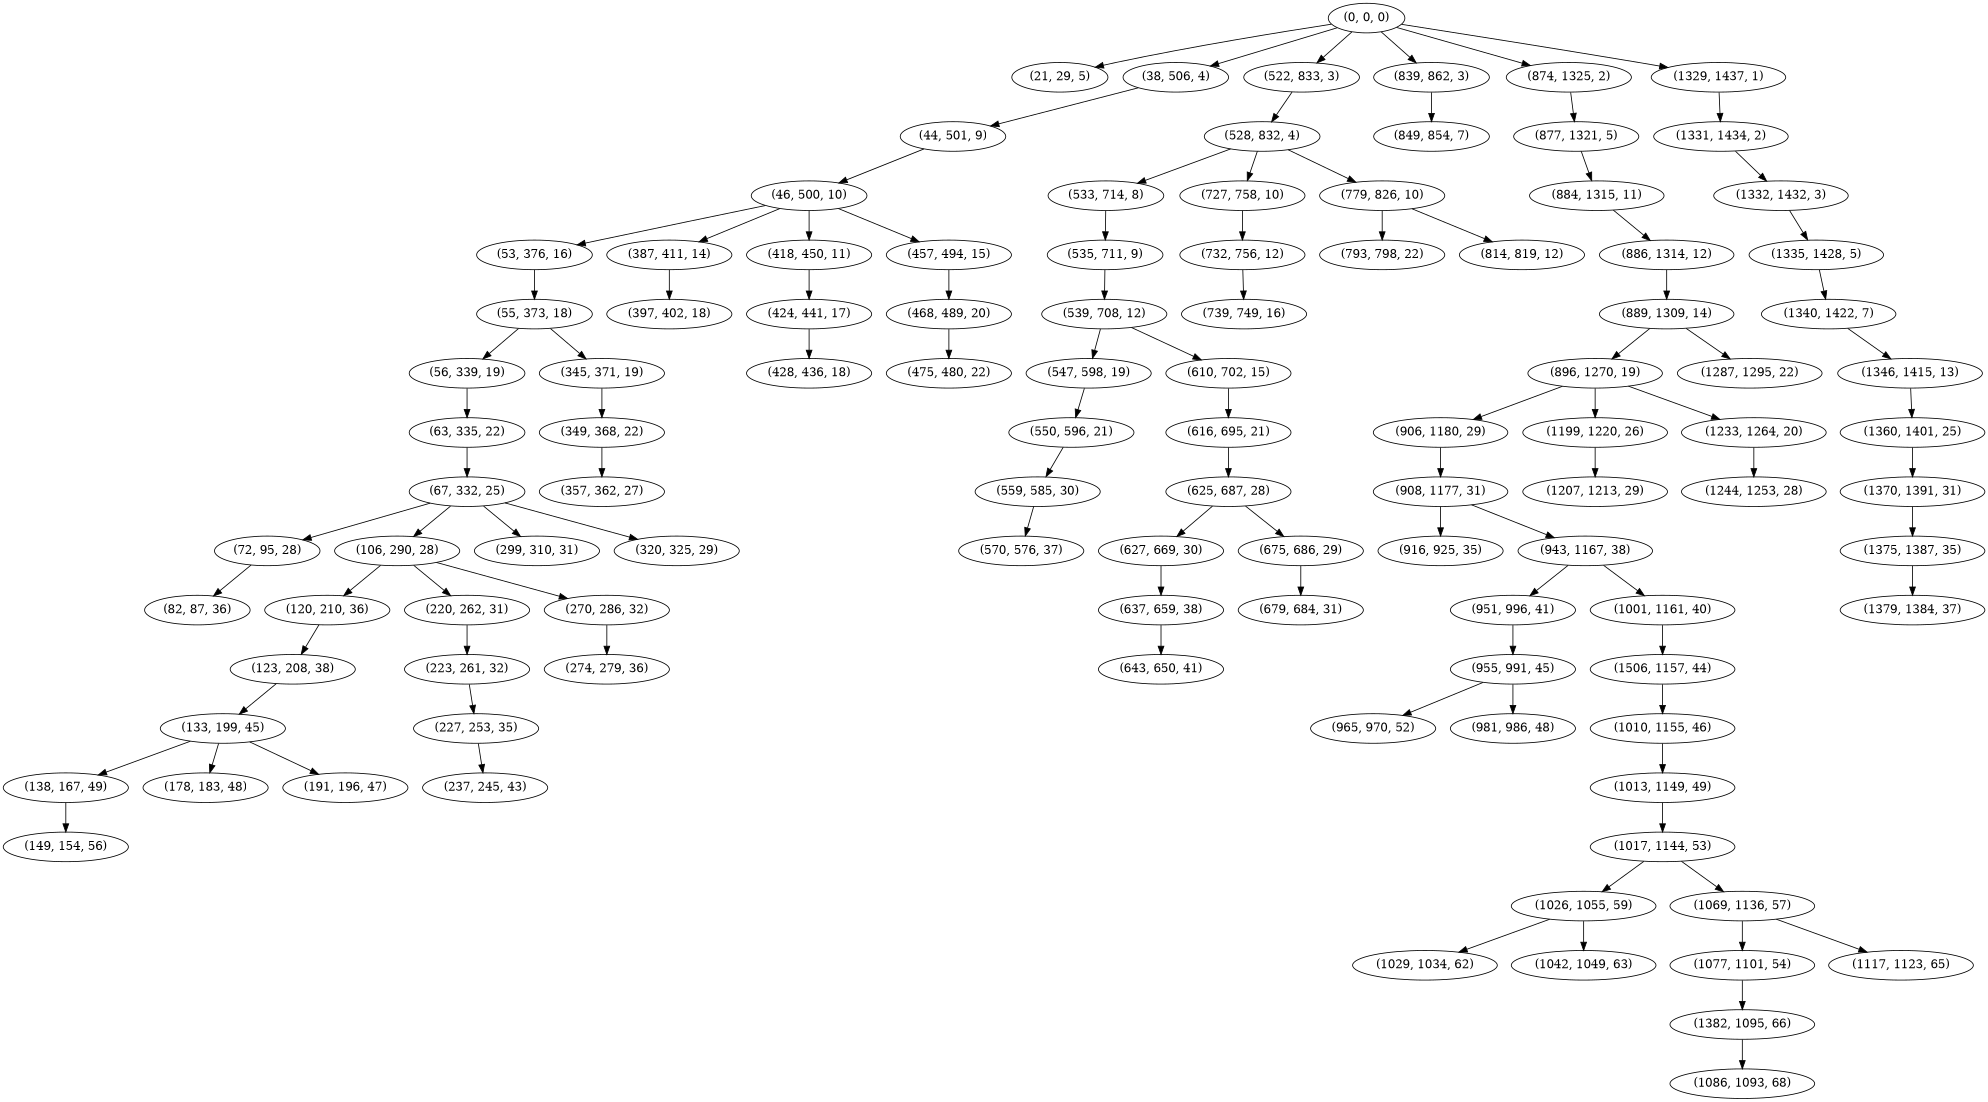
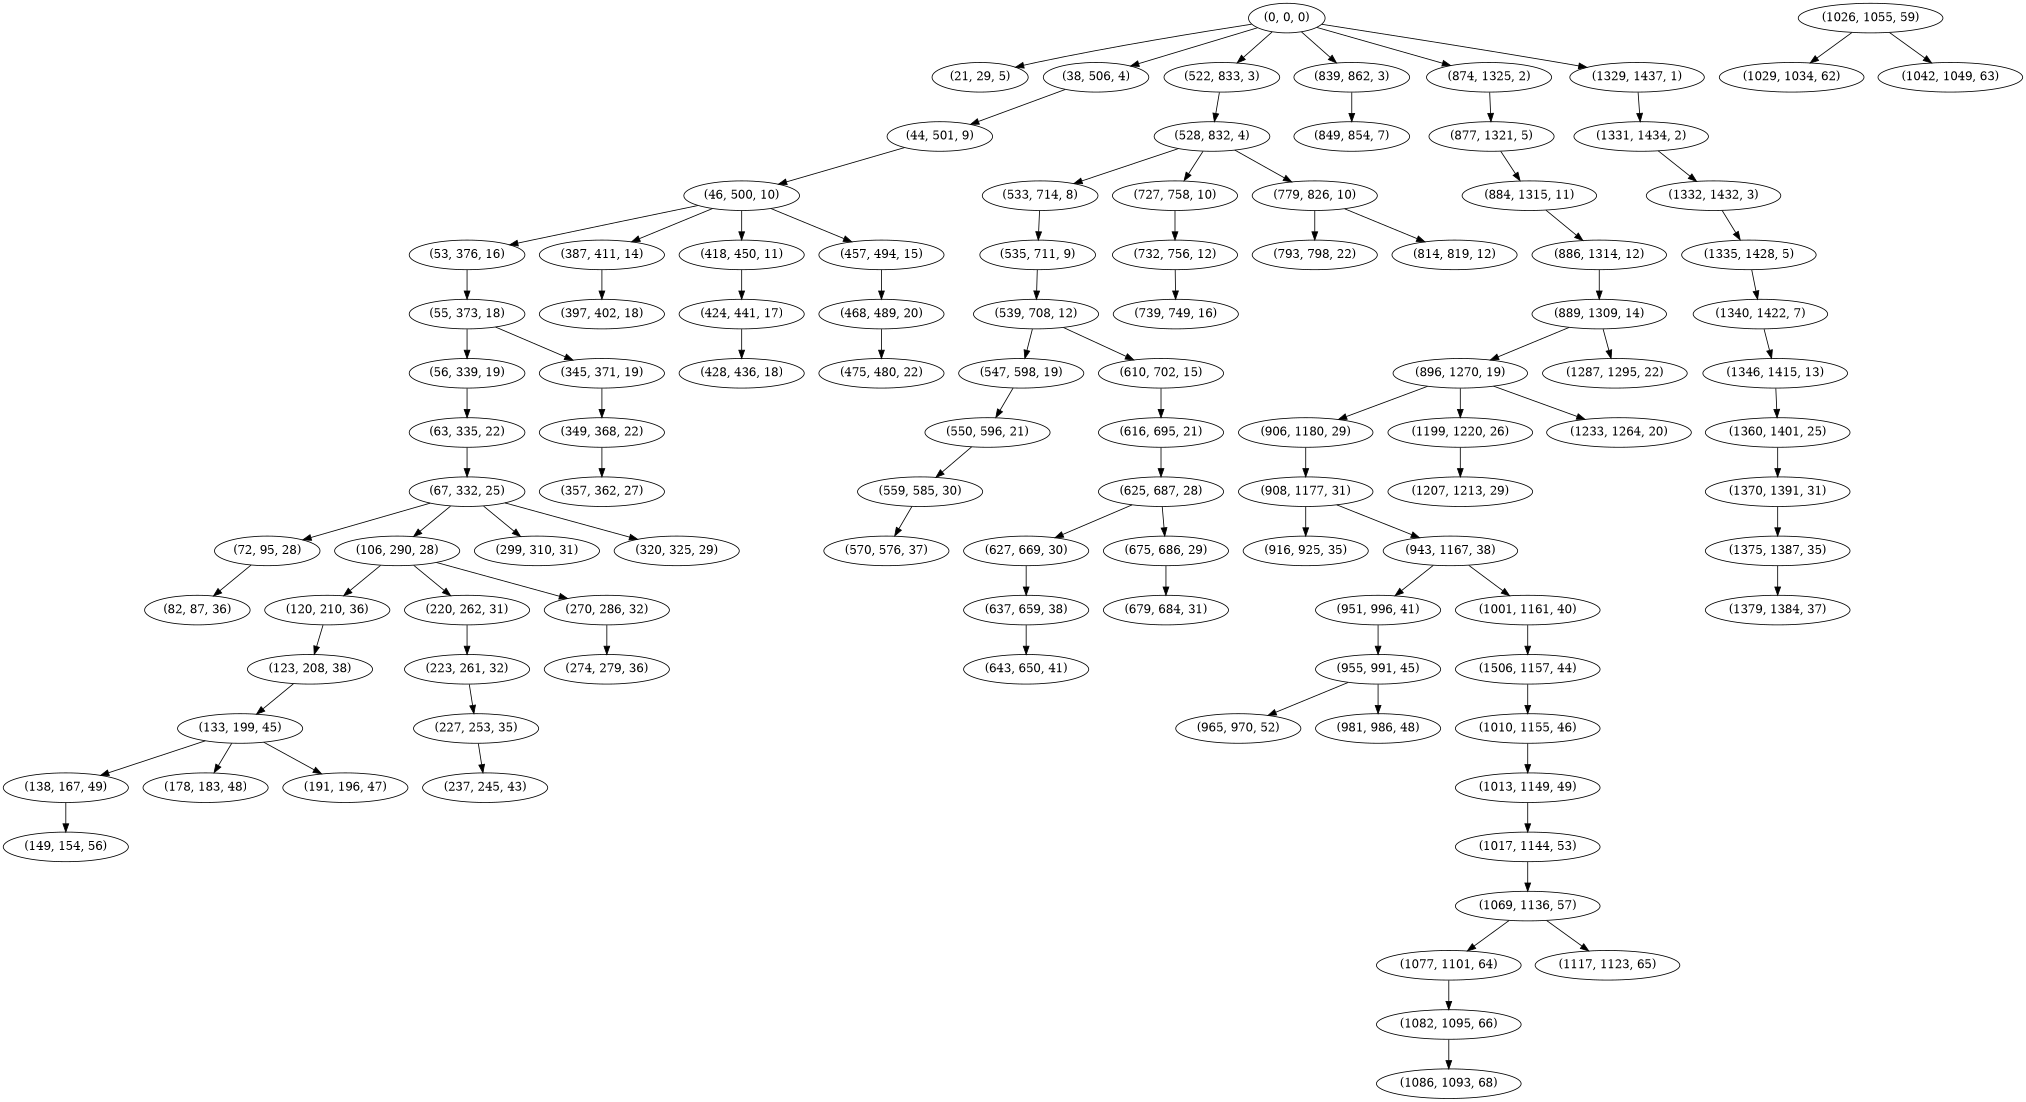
(1754, 492) -> none
(1626, 874) -> none
(1742, 965) -> (1449, 965)
(1742, 1024) -> (1449, 1024)
